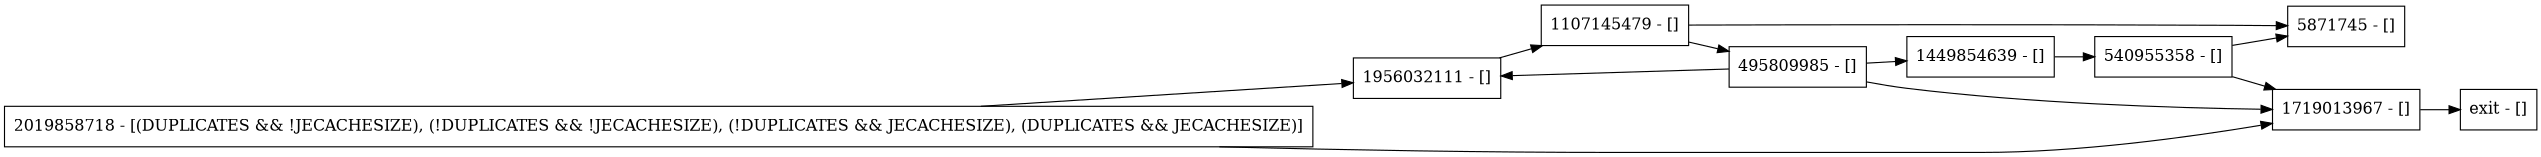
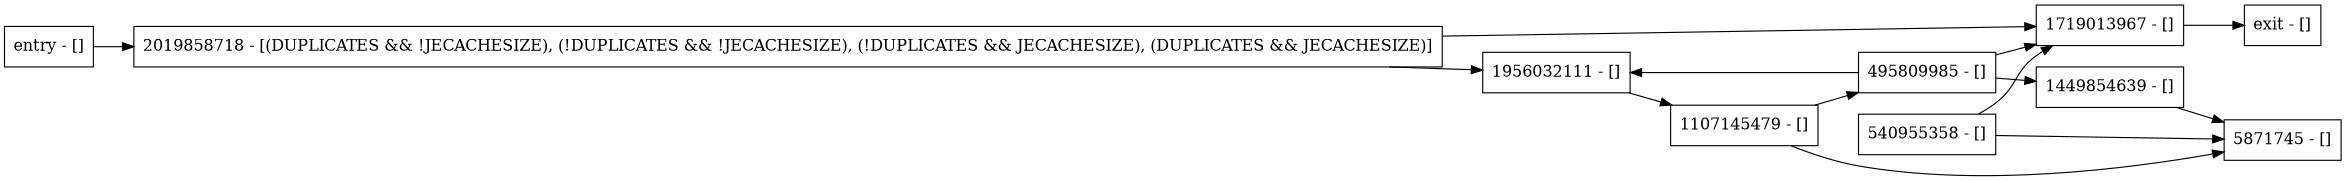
none -> (49, 47)
(2069, 57) -> (2195, 113)
